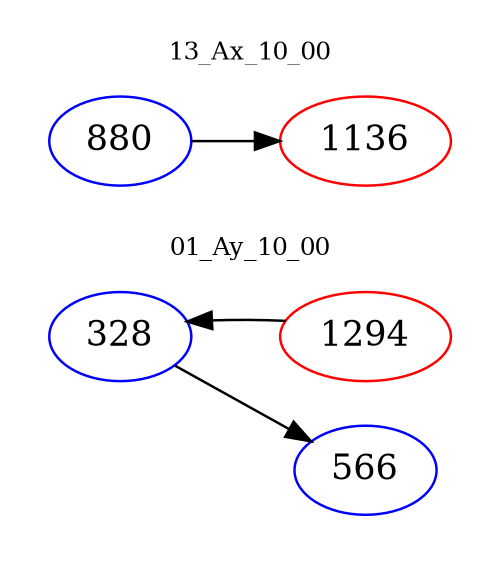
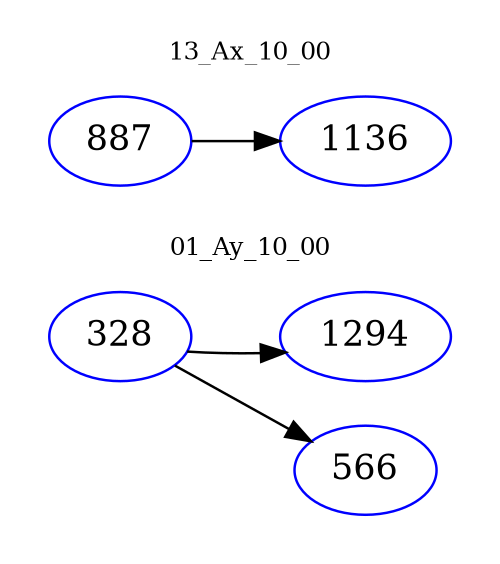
(120, 141) -> (120, 141)
(366, 141) -> (366, 141)
(249, 320) -> (224, 353)
(366, 337) -> (366, 337)
